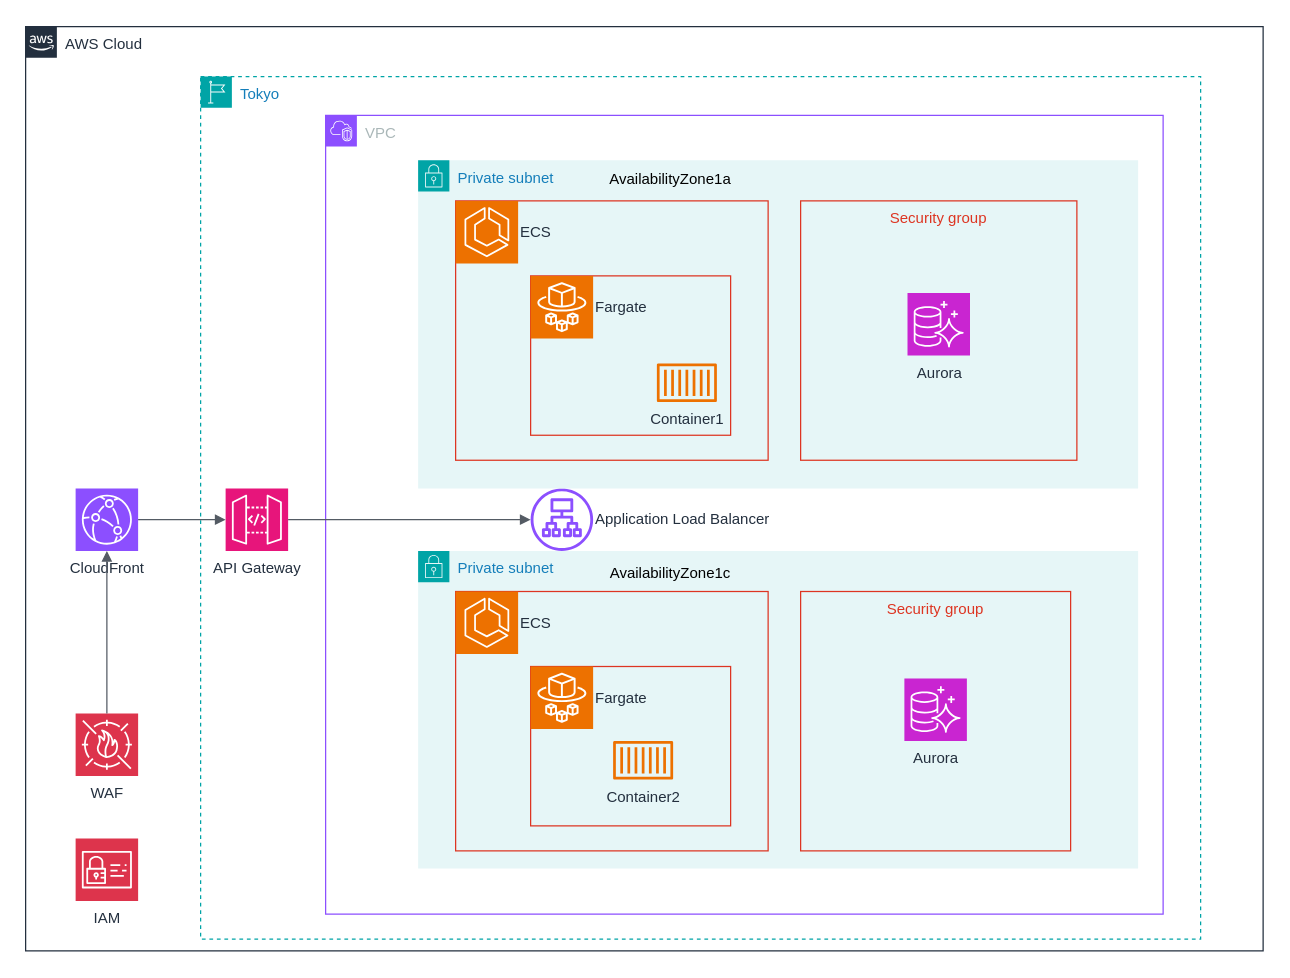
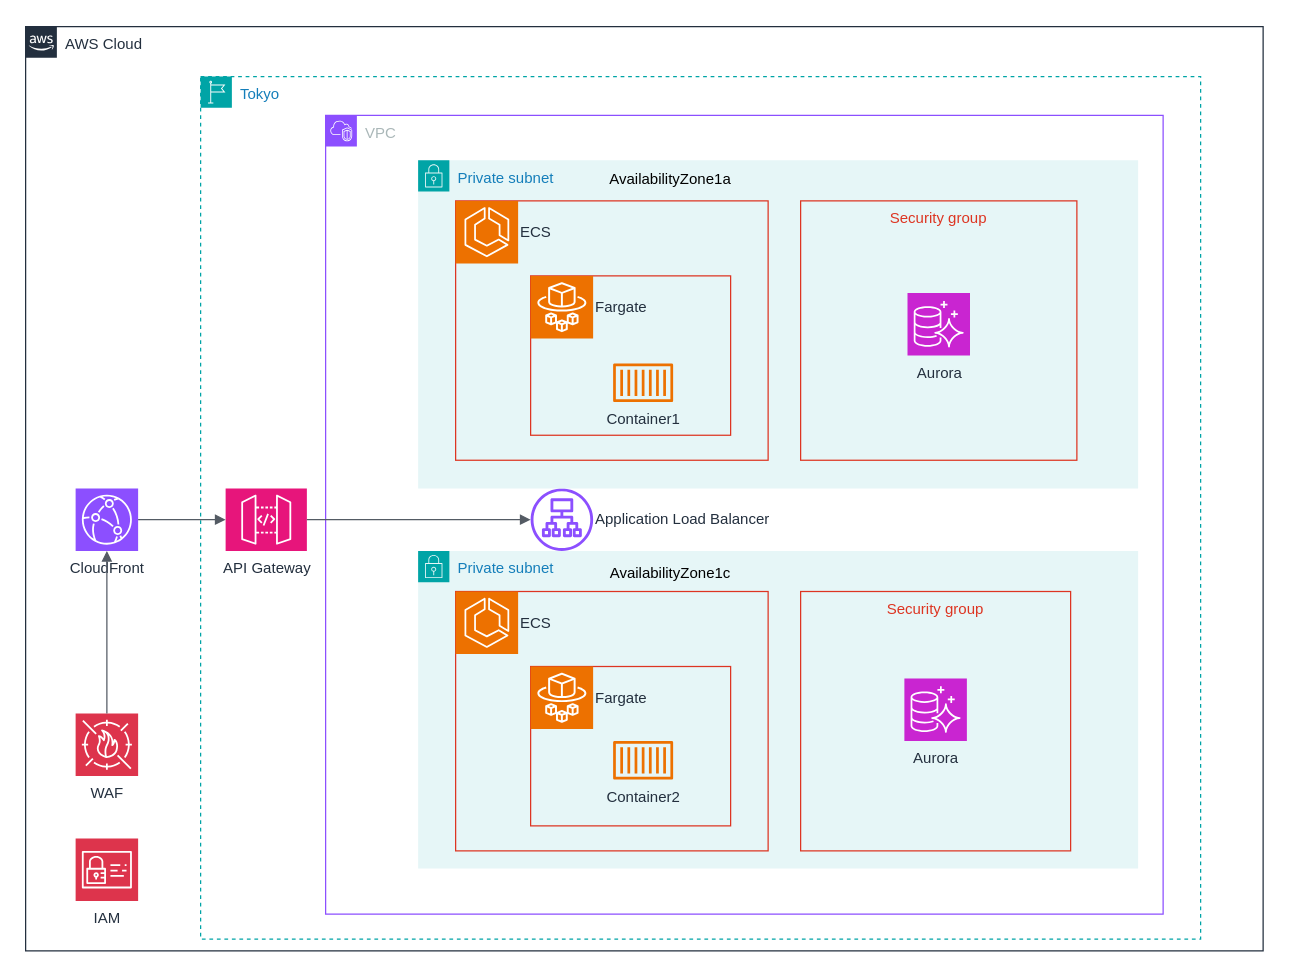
(687, 383) -> (643, 383)
(257, 519) -> (266, 519)
